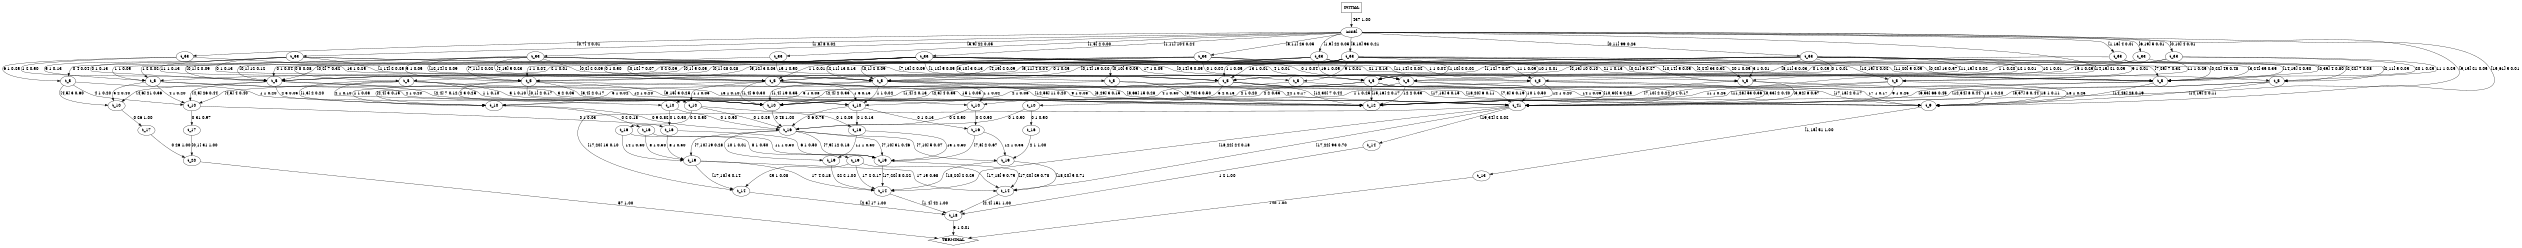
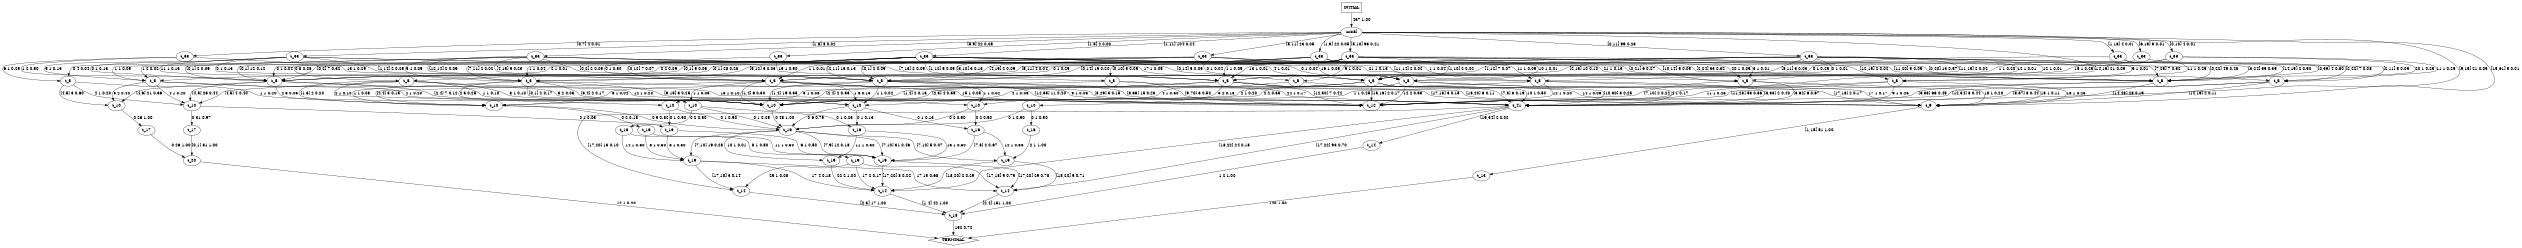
(625, 203) -> (626, 203)
(962, 228) -> (963, 228)
